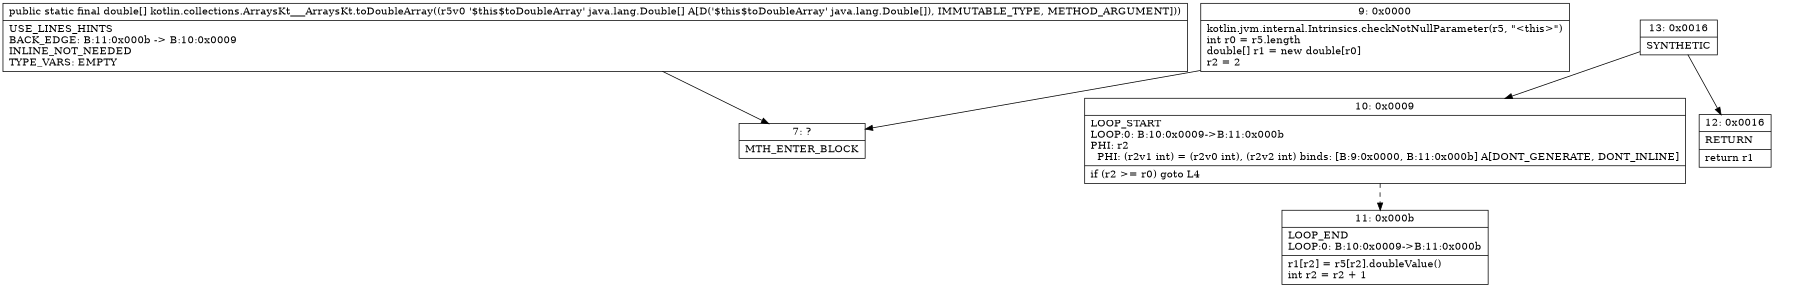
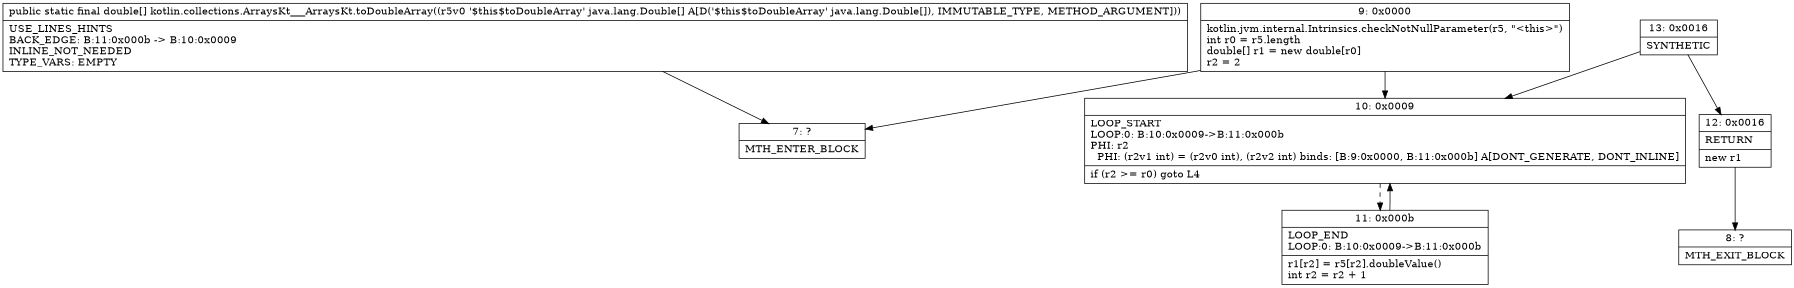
none -> (1385, 81)
(1730, 158) -> (1724, 158)
none -> (1390, 201)
none -> (1735, 247)
